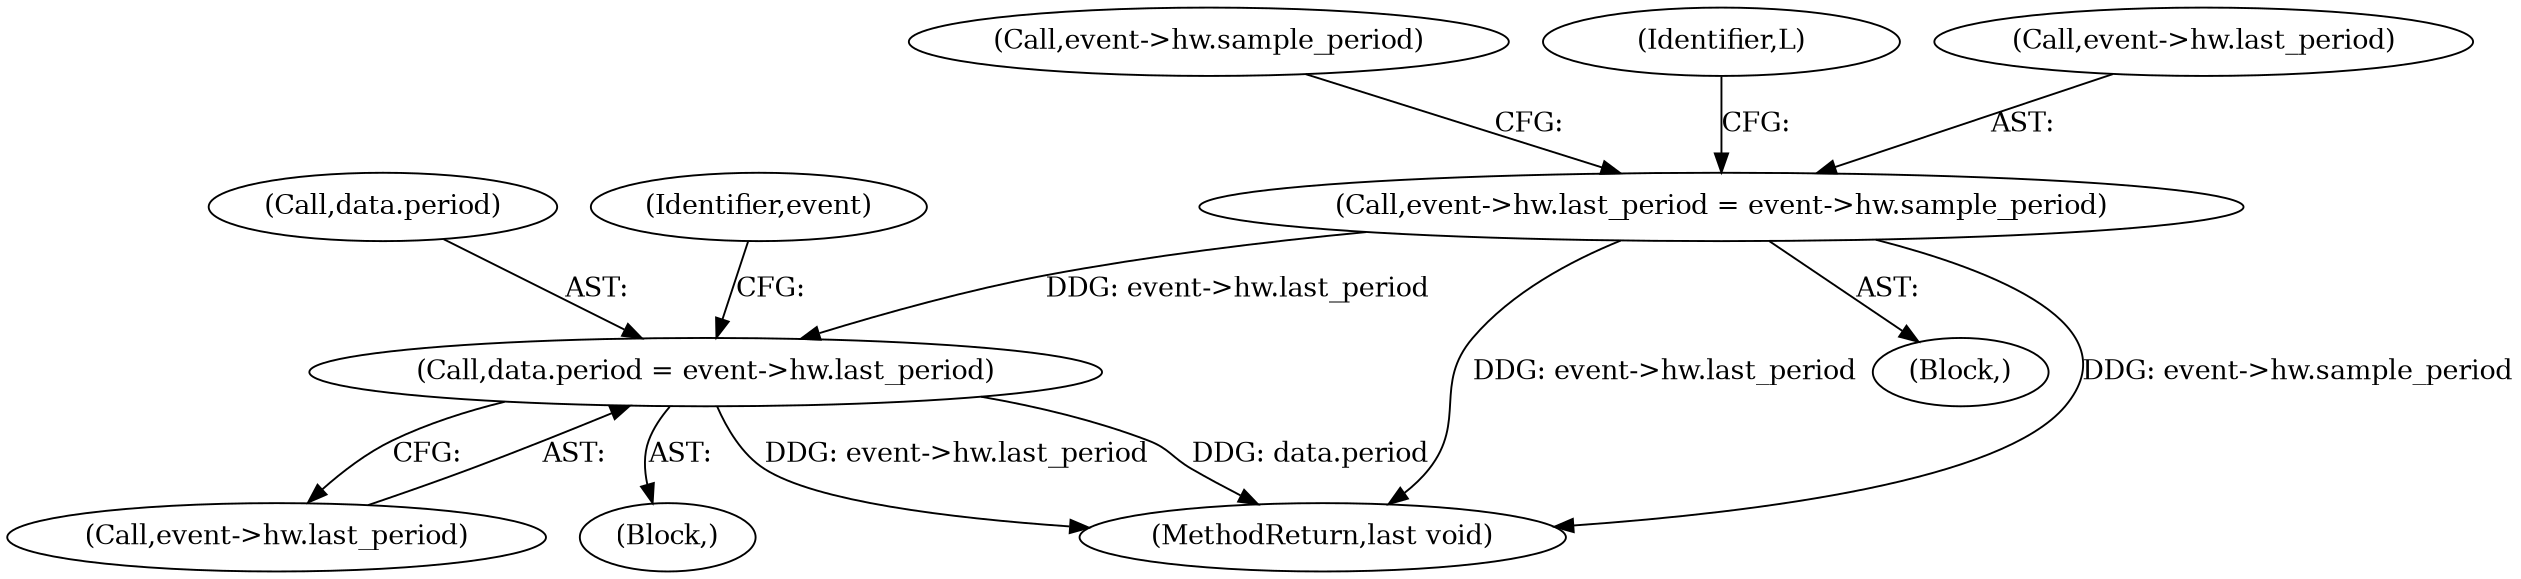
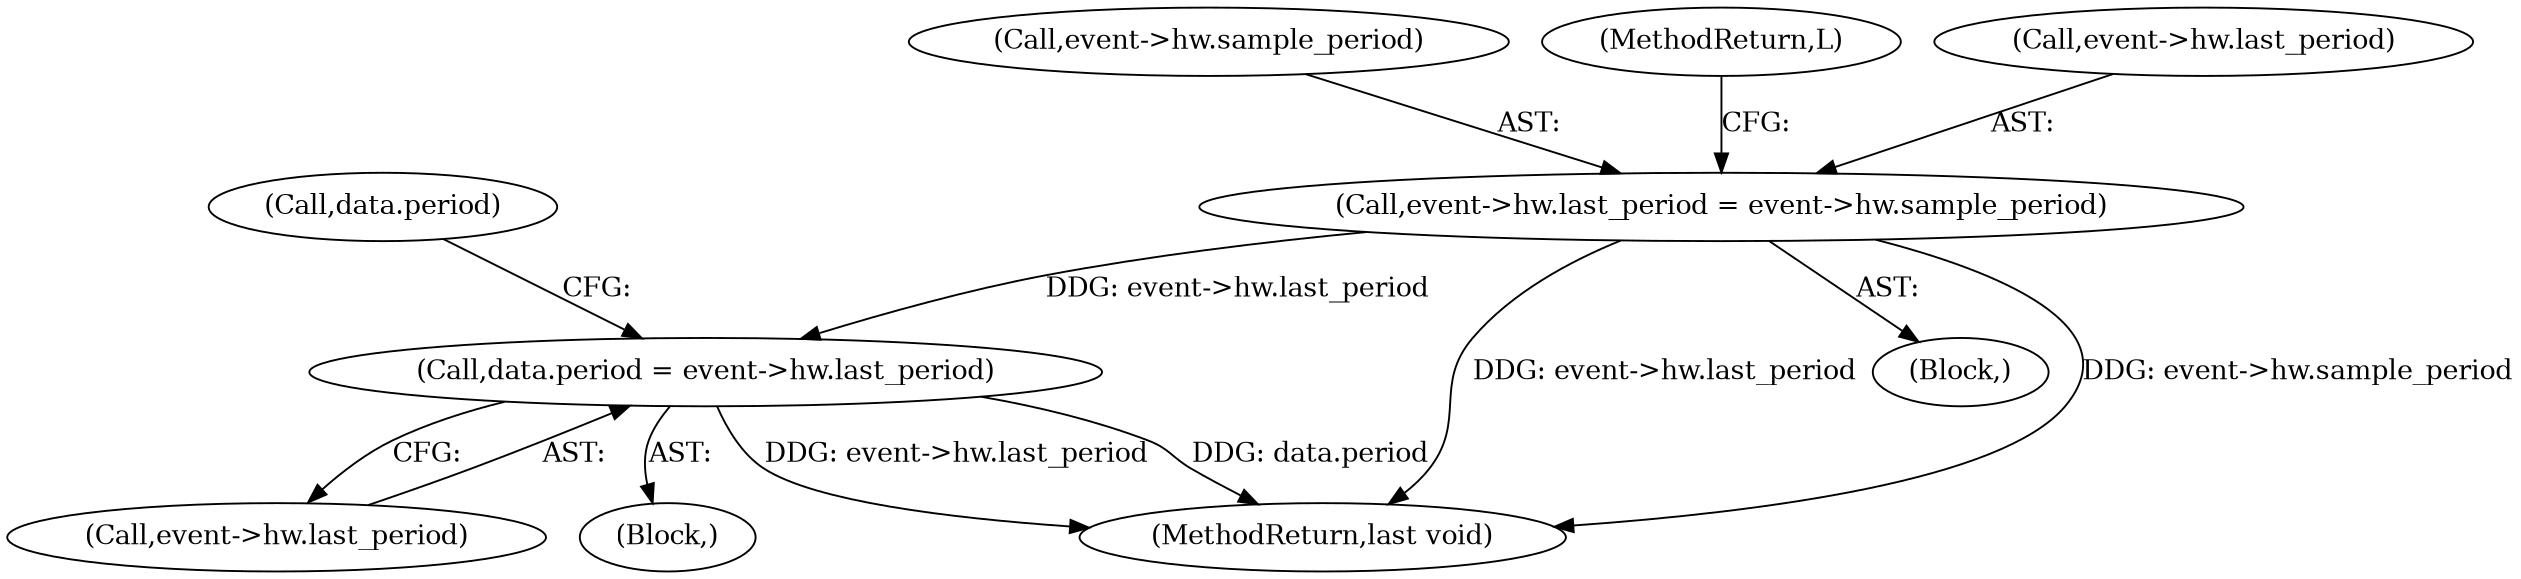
(1721, 42) -> (1721, 42)
(1533, 124) -> (1533, 124)
(759, 207) -> none
(601, 290) -> (601, 290)
